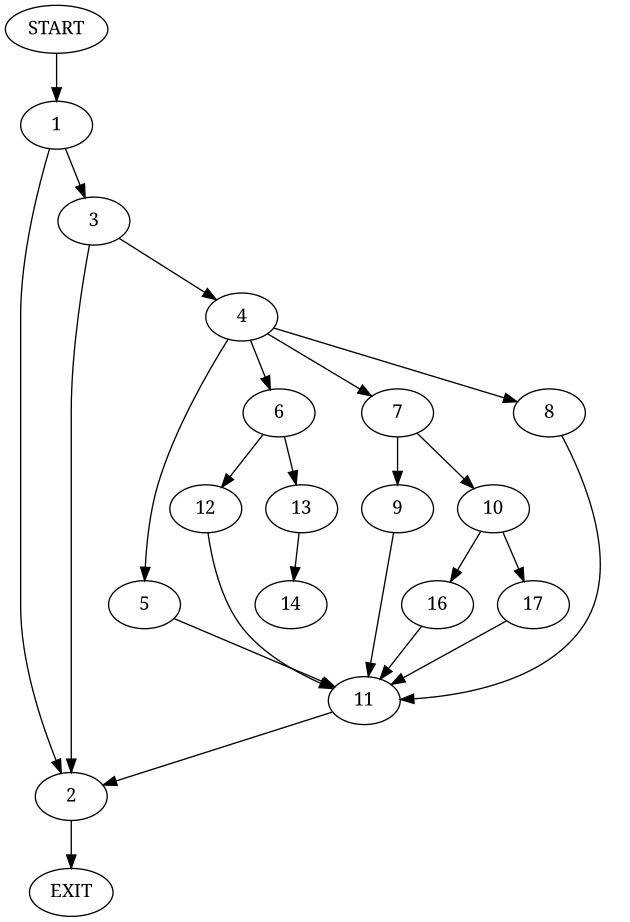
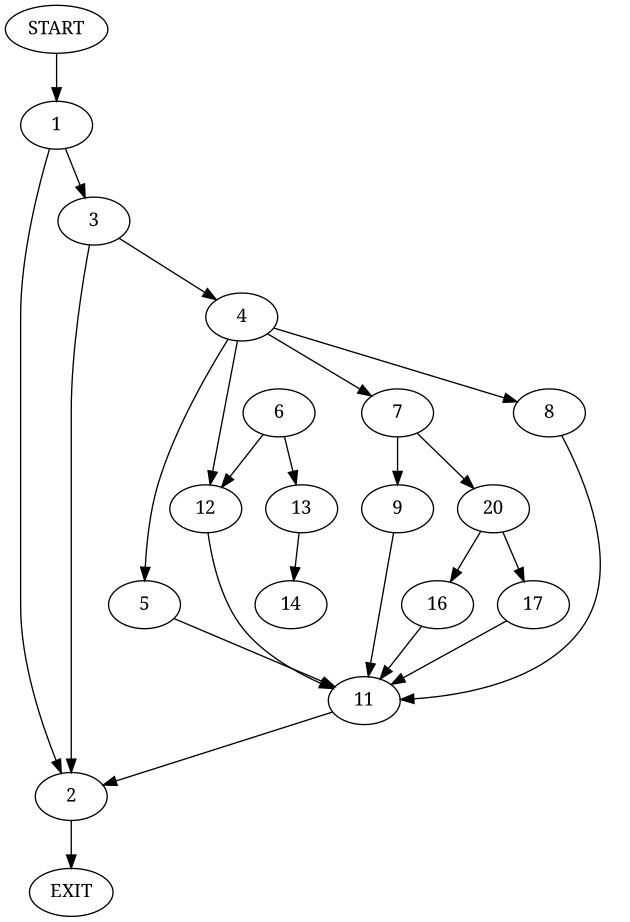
(258, 359) -> (225, 406)
(493, 509) -> (493, 509)
